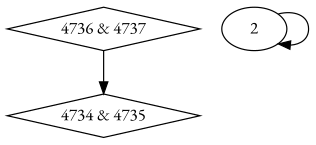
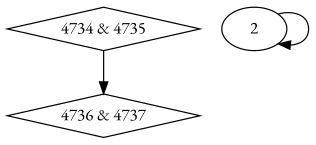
(104, 66) -> (104, 66)
